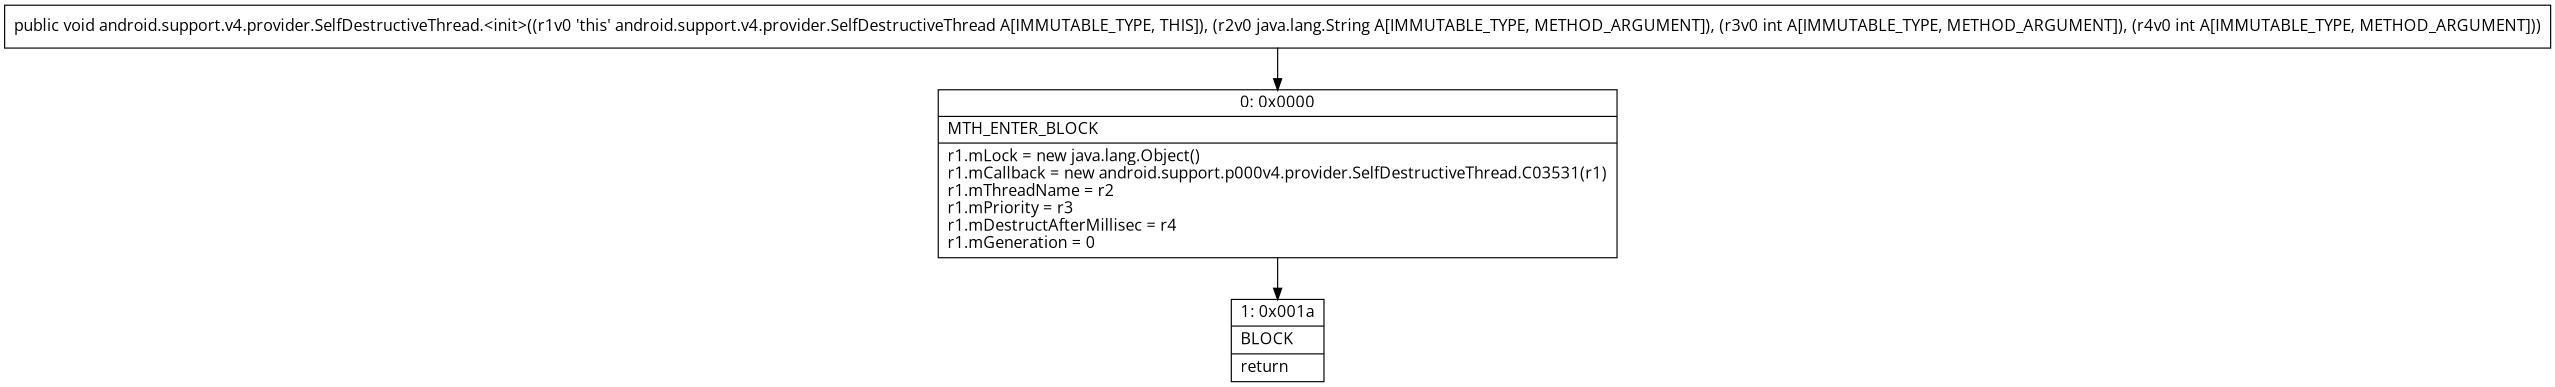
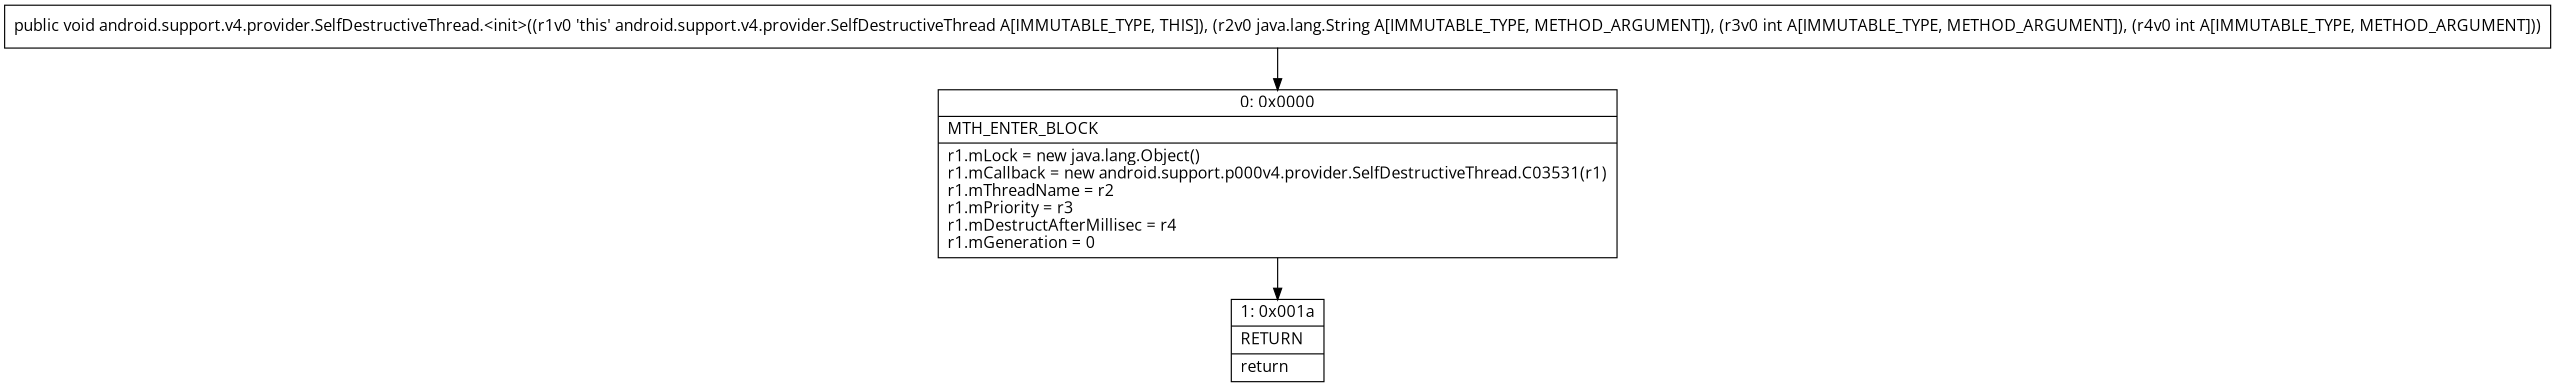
(1267, 339) -> (1272, 339)
